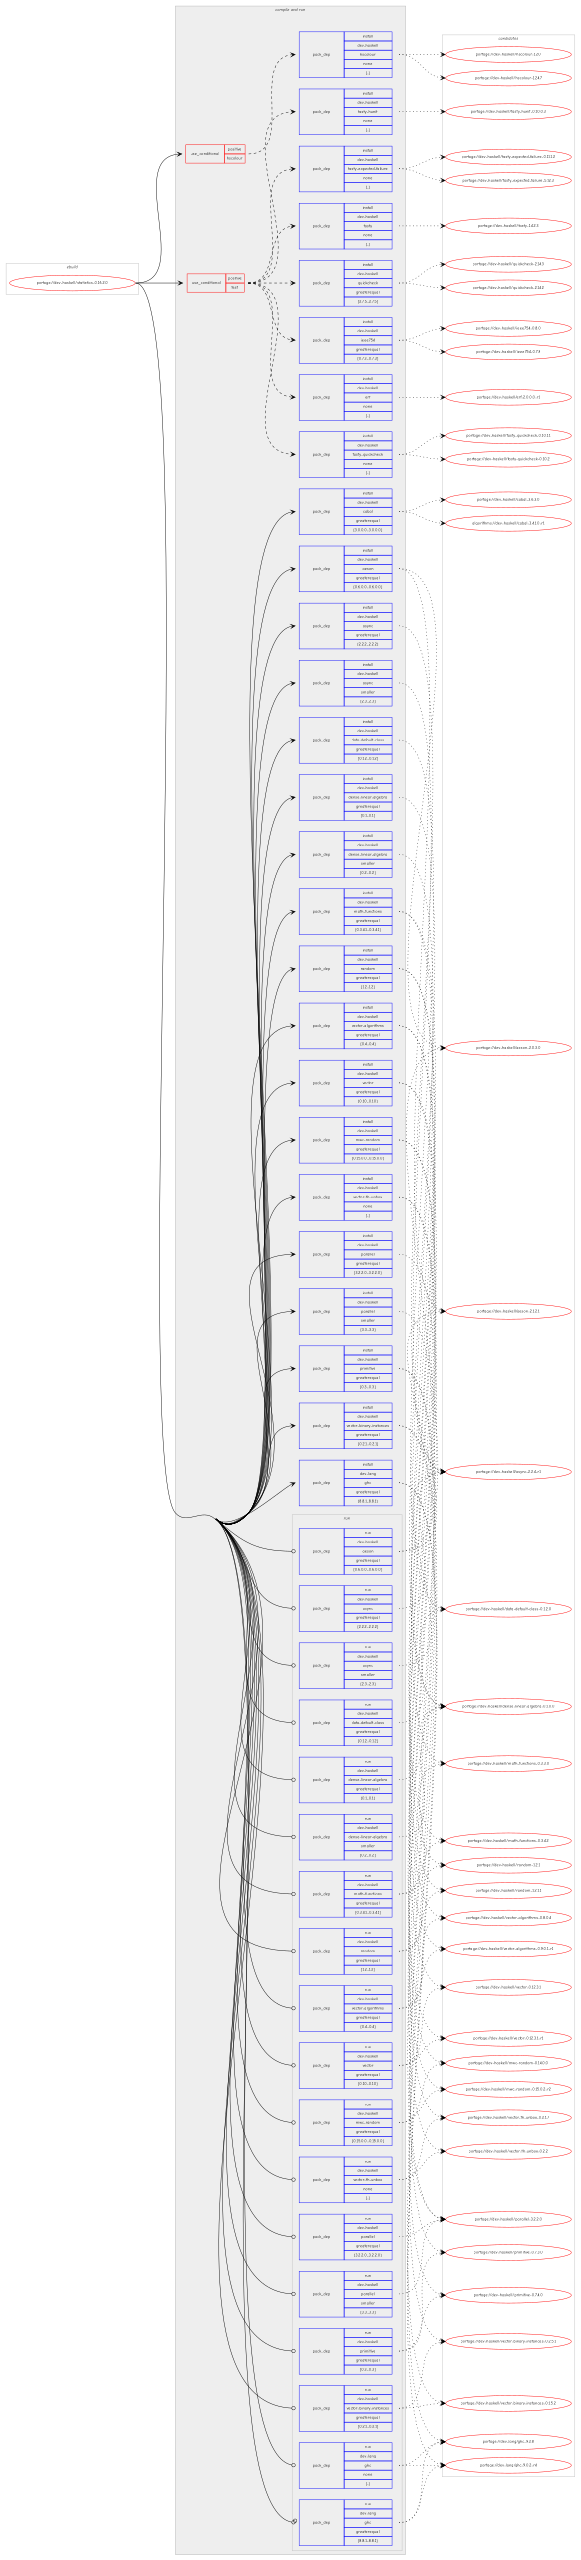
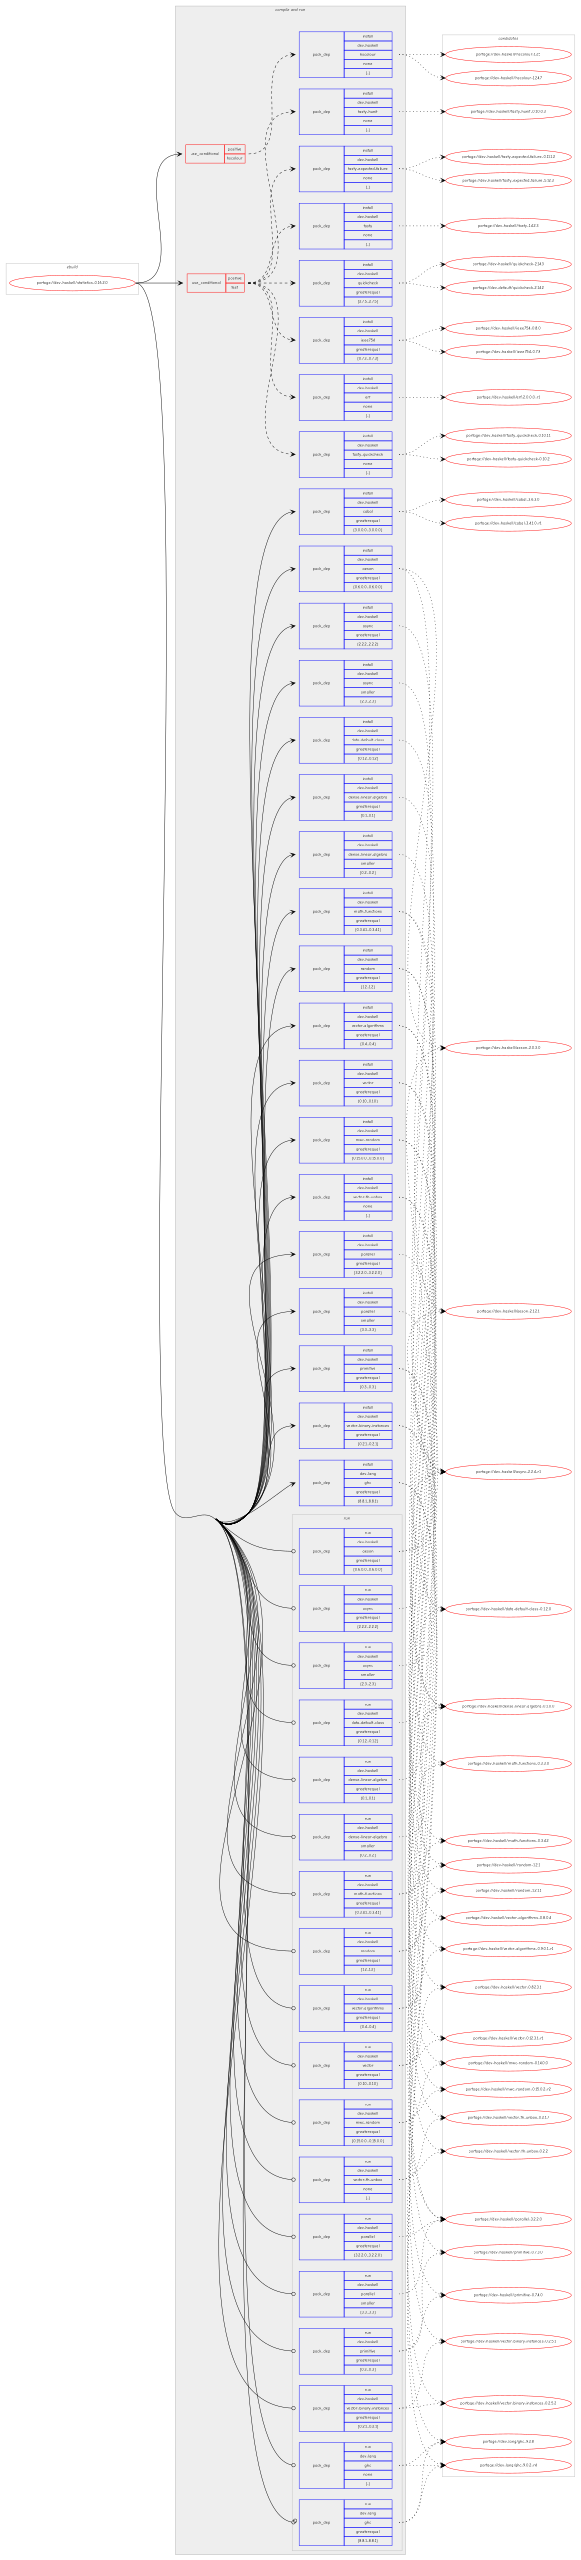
(509, 55) -> (509, 55)
(509, 288) -> (509, 288)
(509, 523) -> (509, 523)
(509, 1987) -> (509, 1987)
(509, 2403) -> (509, 2403)
